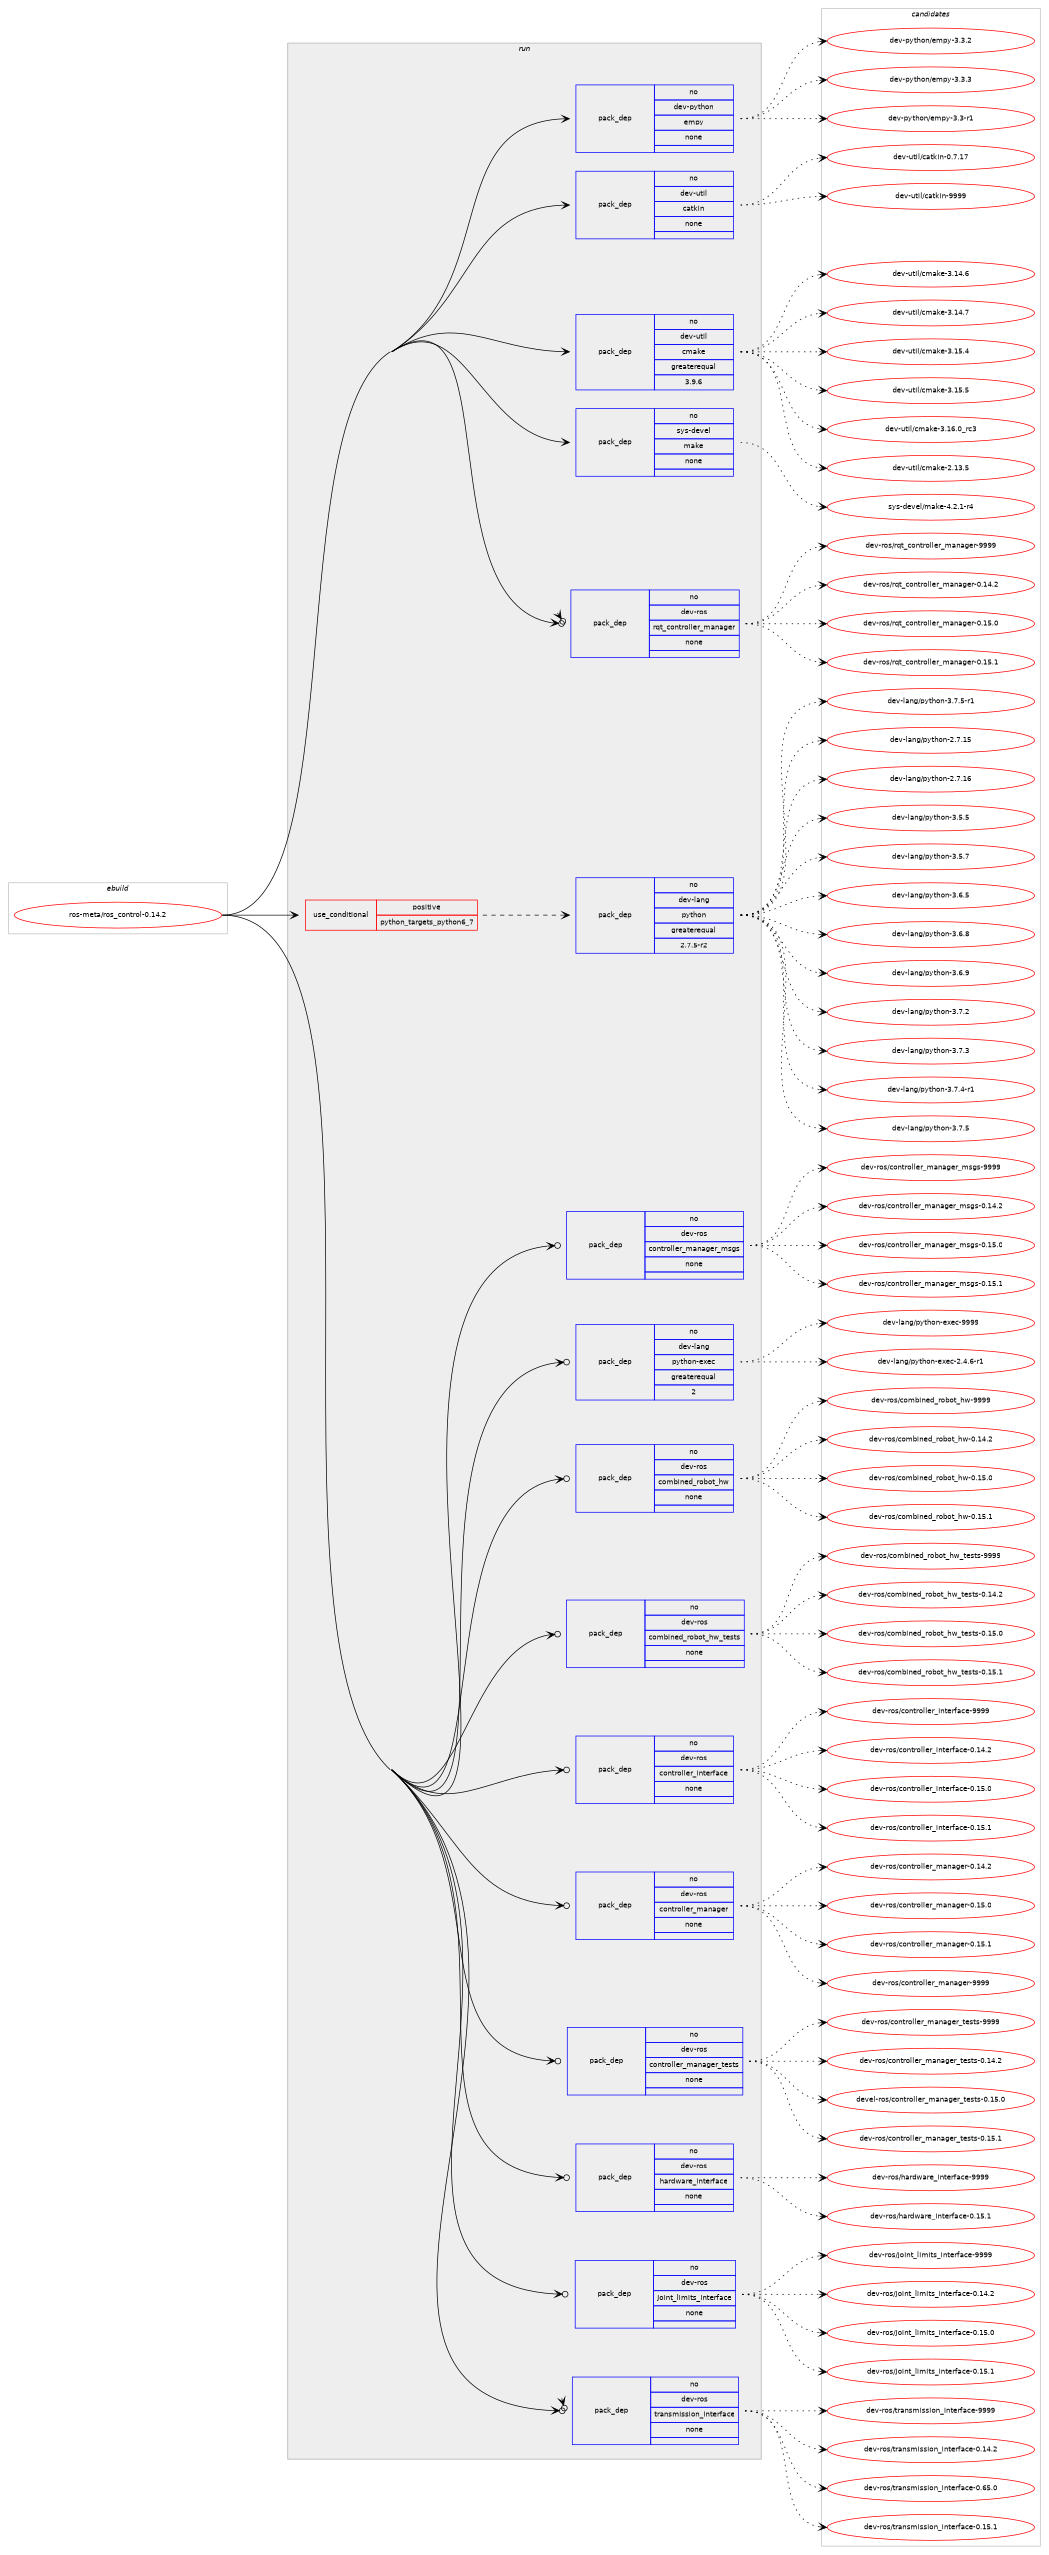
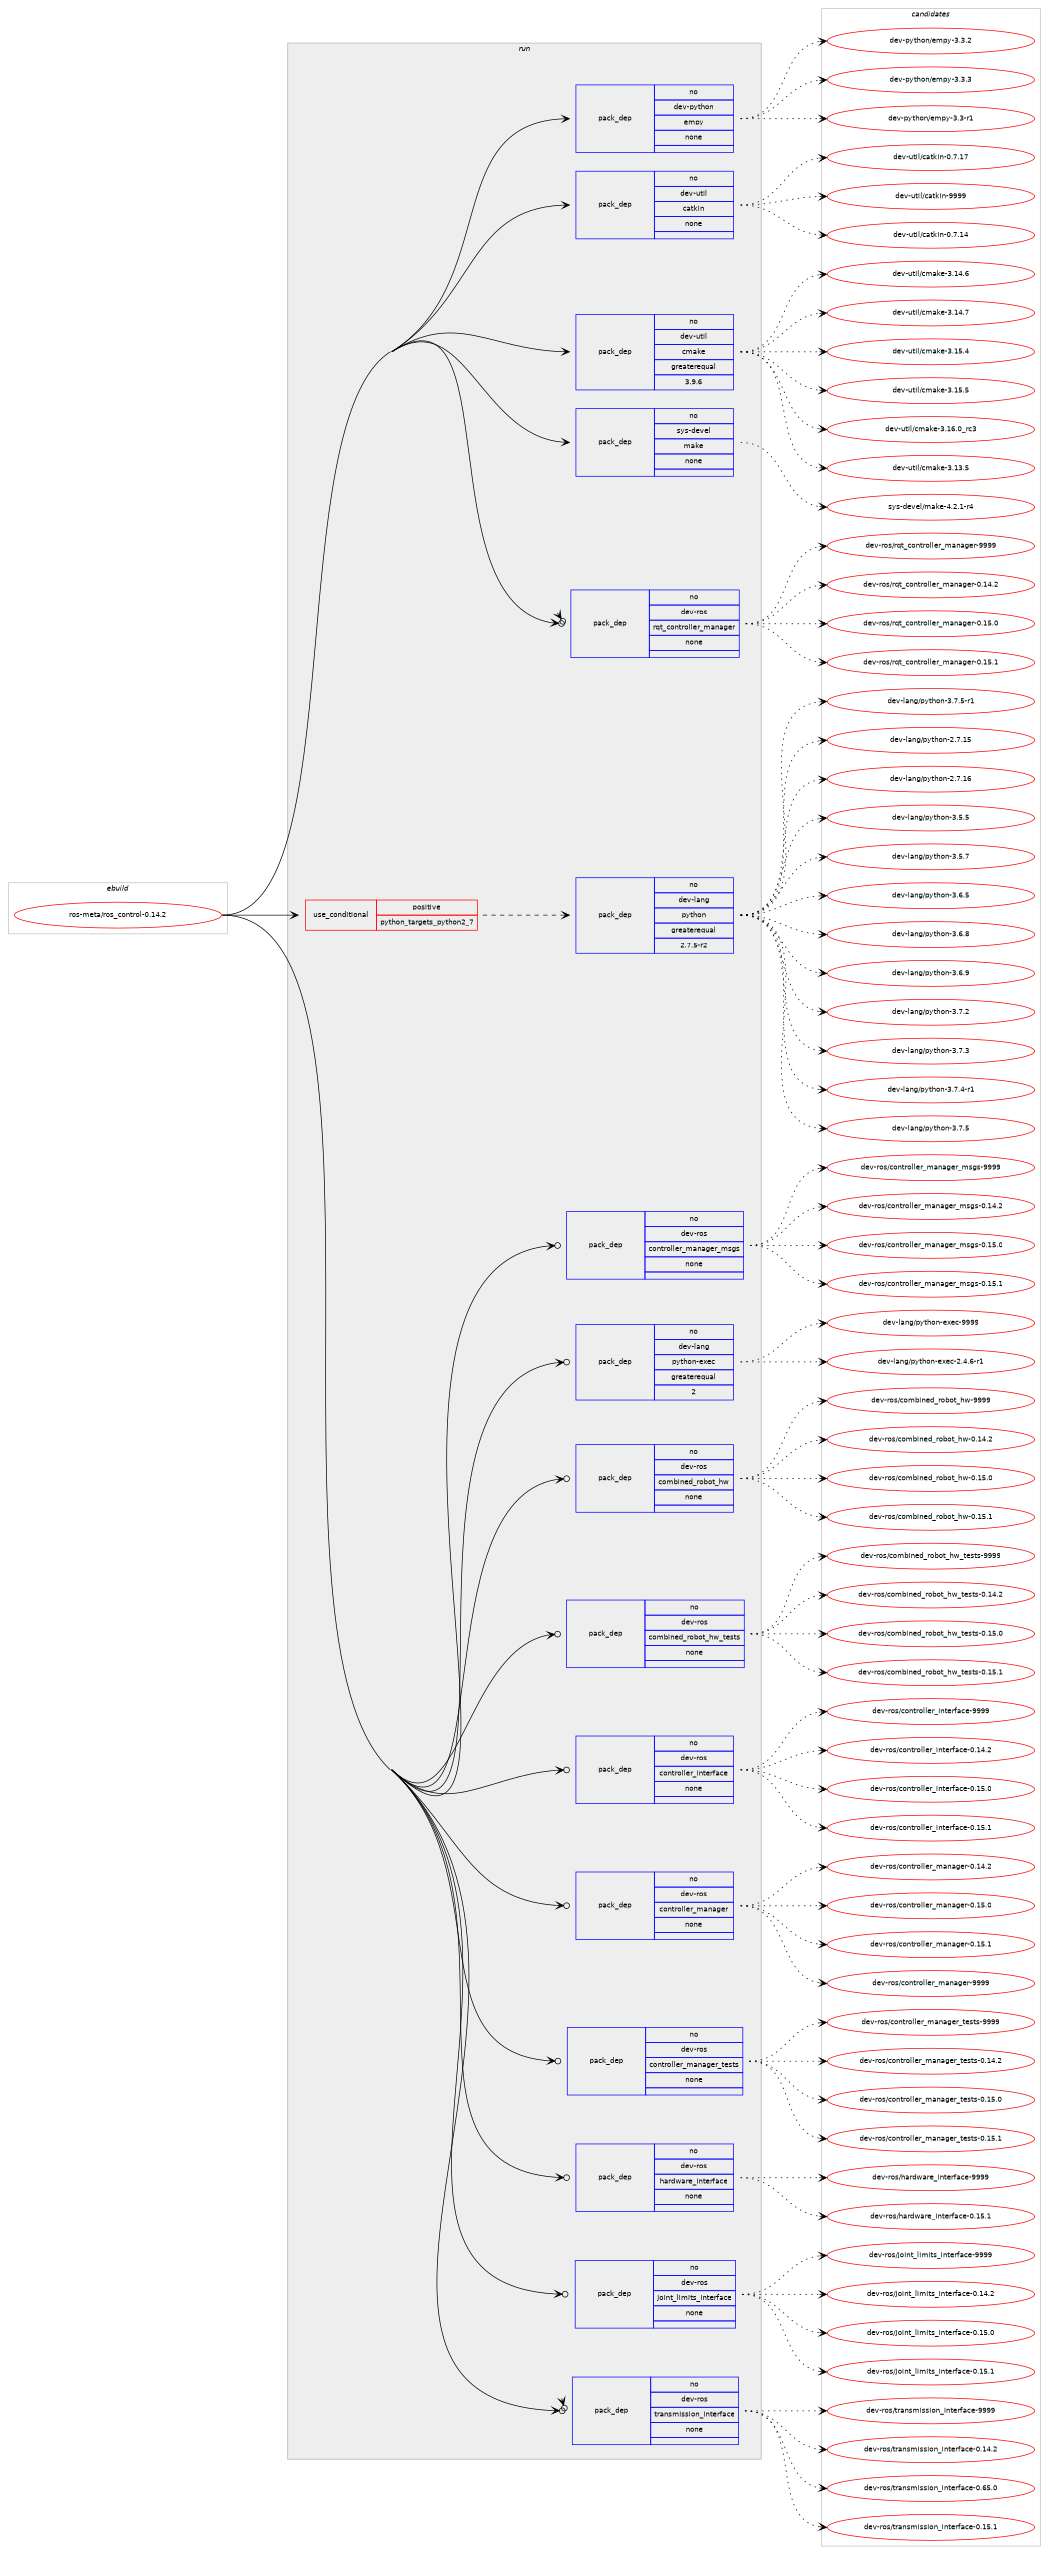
none -> (931, 235)
(931, 468) -> (931, 468)
(427, 922) -> (427, 922)
(931, 2100) -> (931, 2100)
